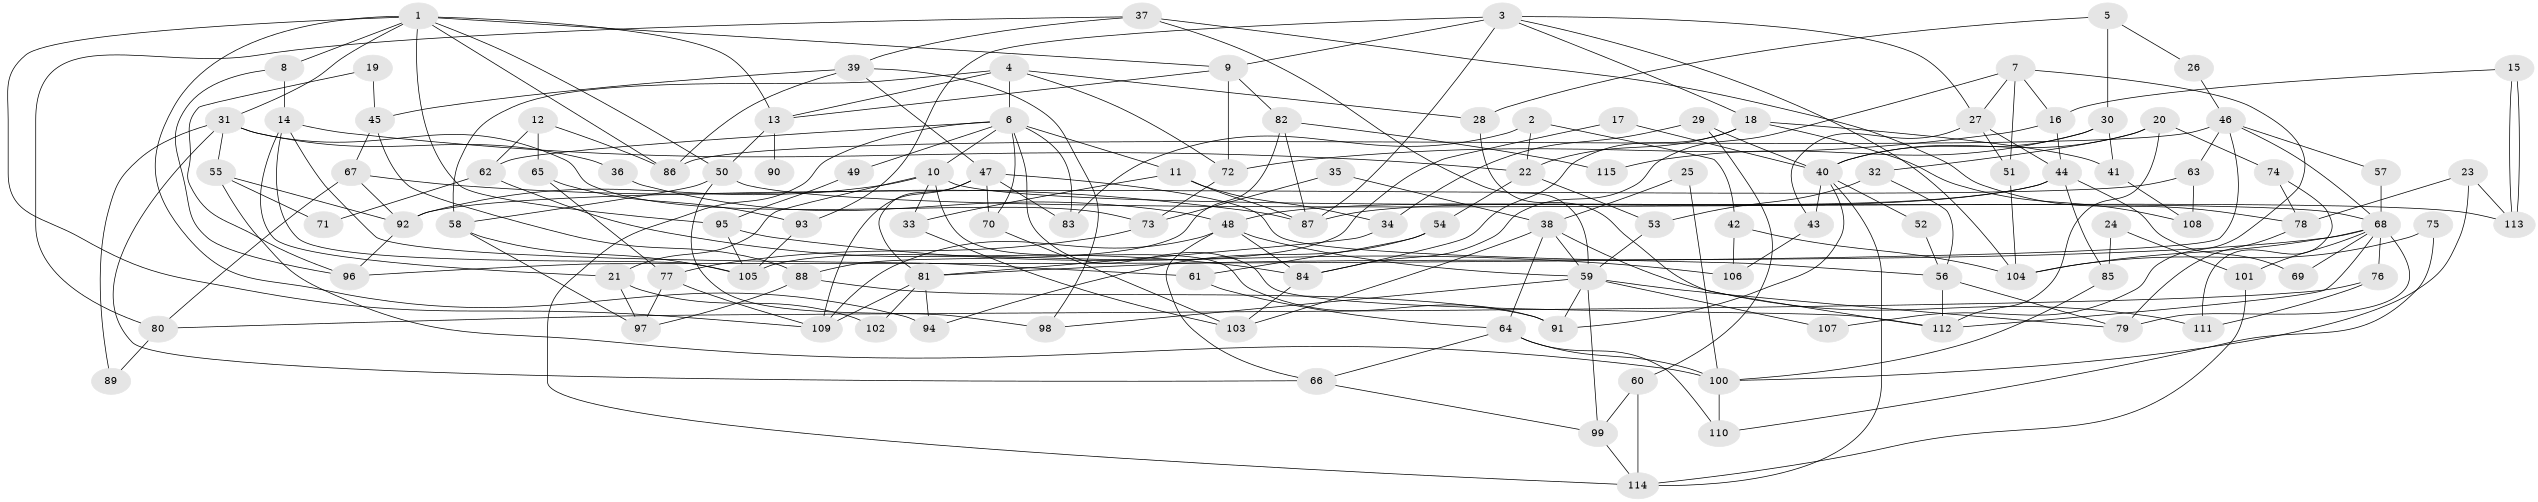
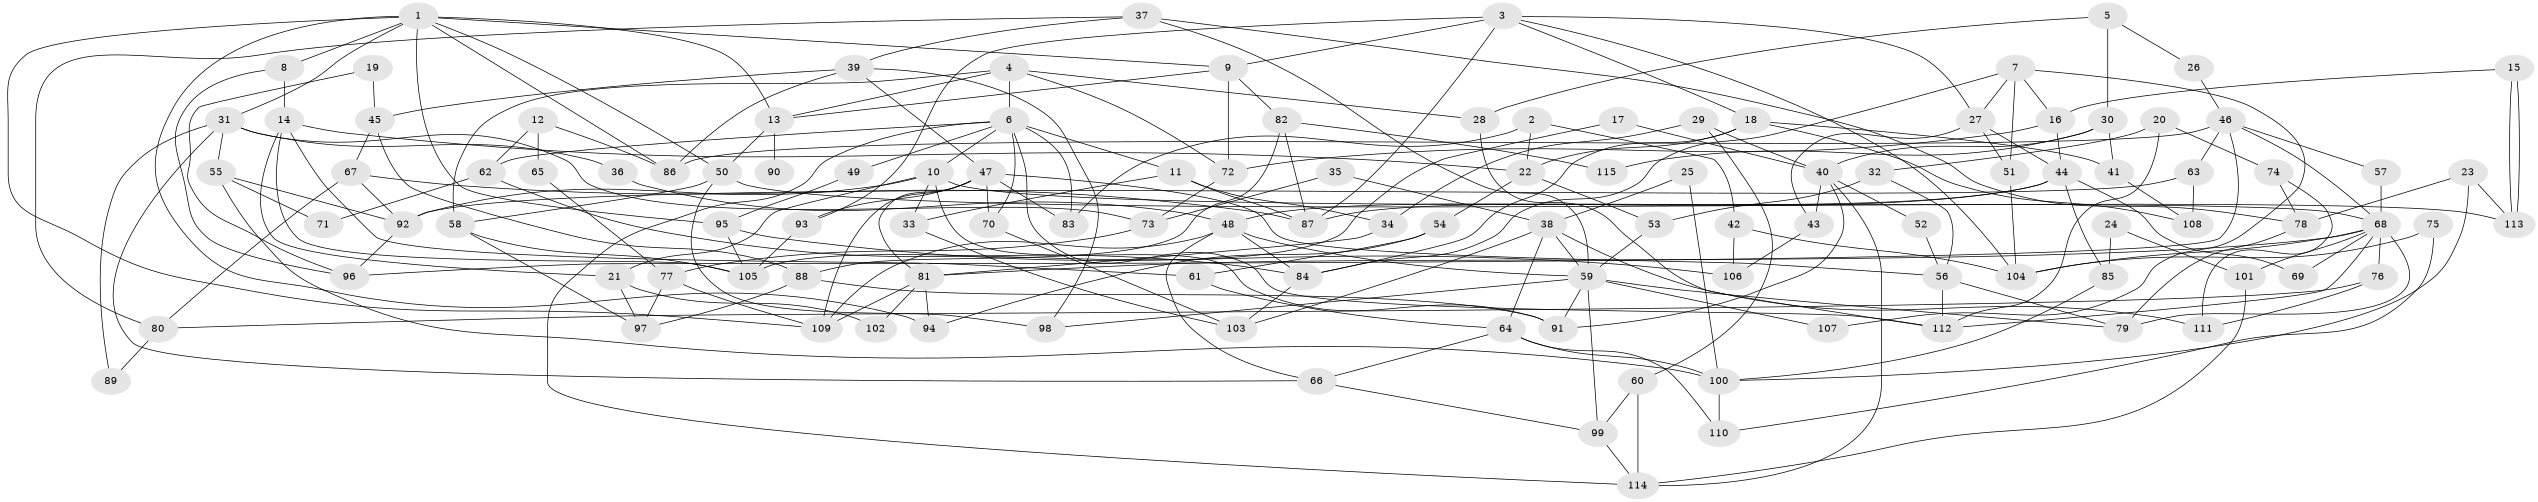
(1991, 146) -> none
(668, 202) -> (867, 203)
